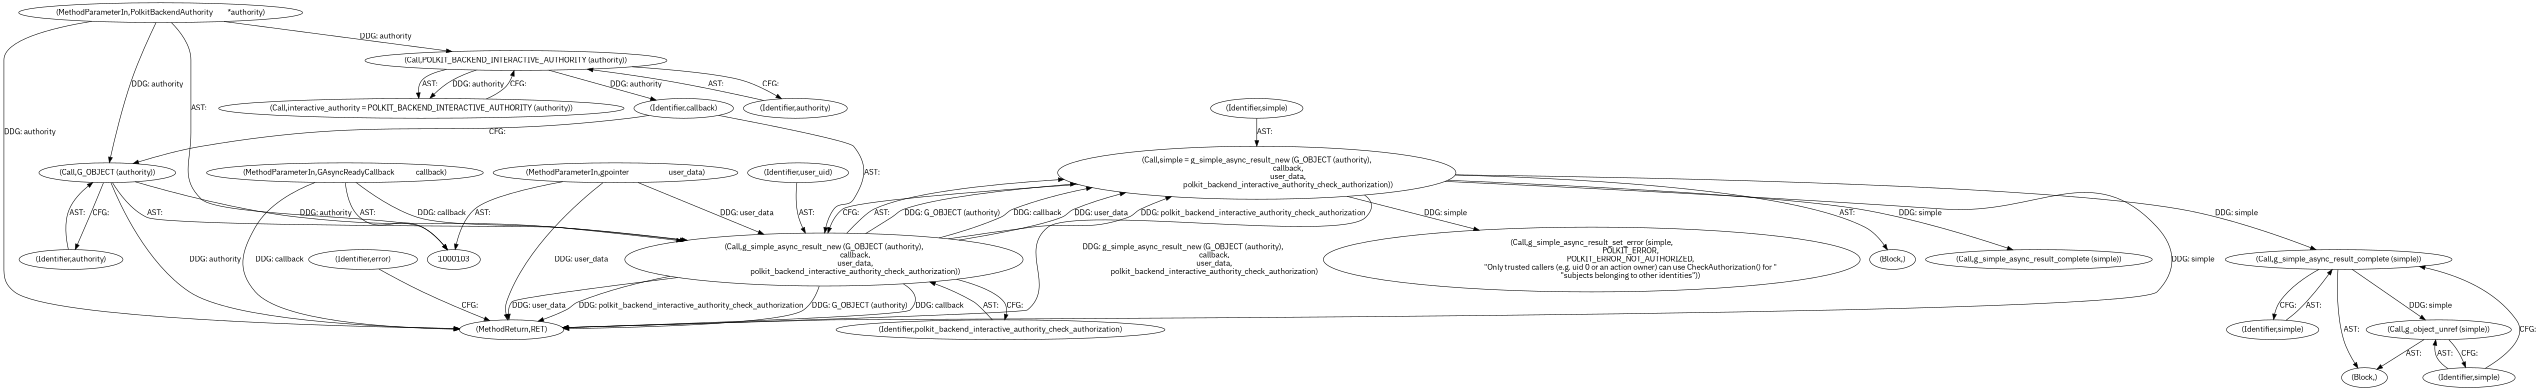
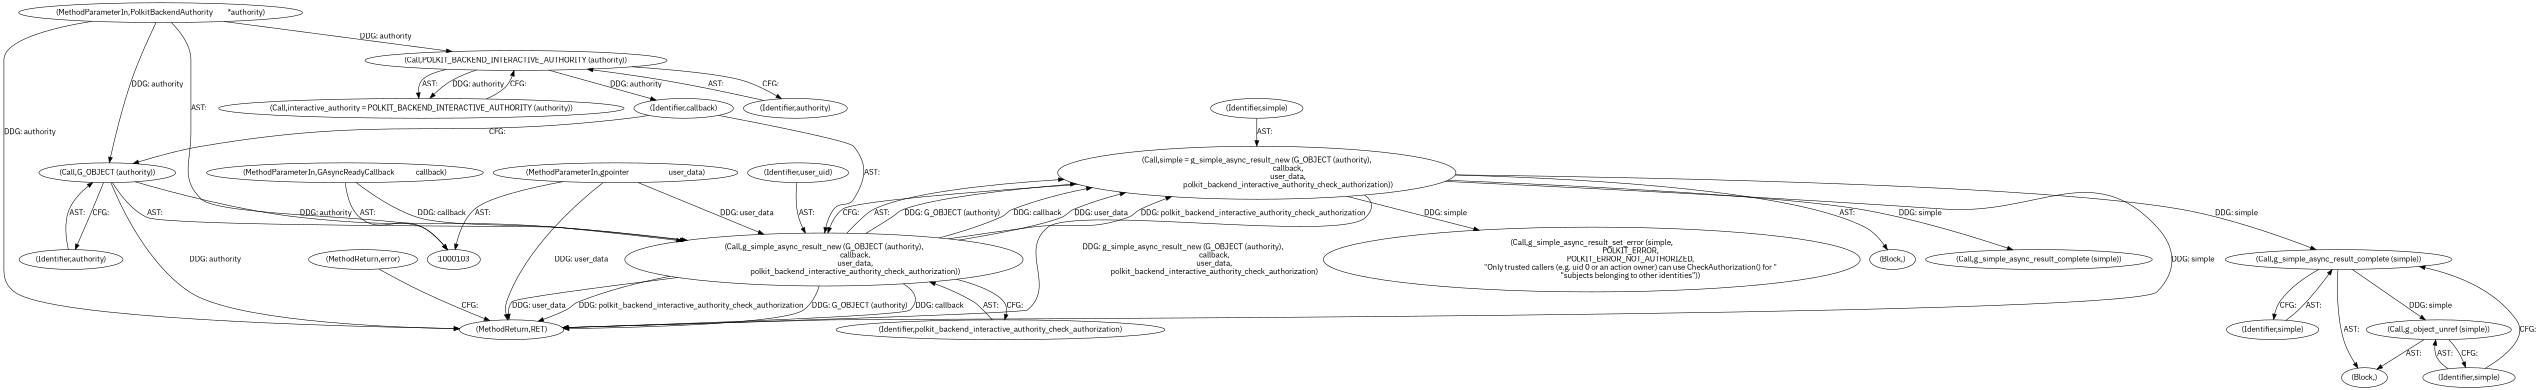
(363, 260) -> (363, 260)
(280, 307) -> none
